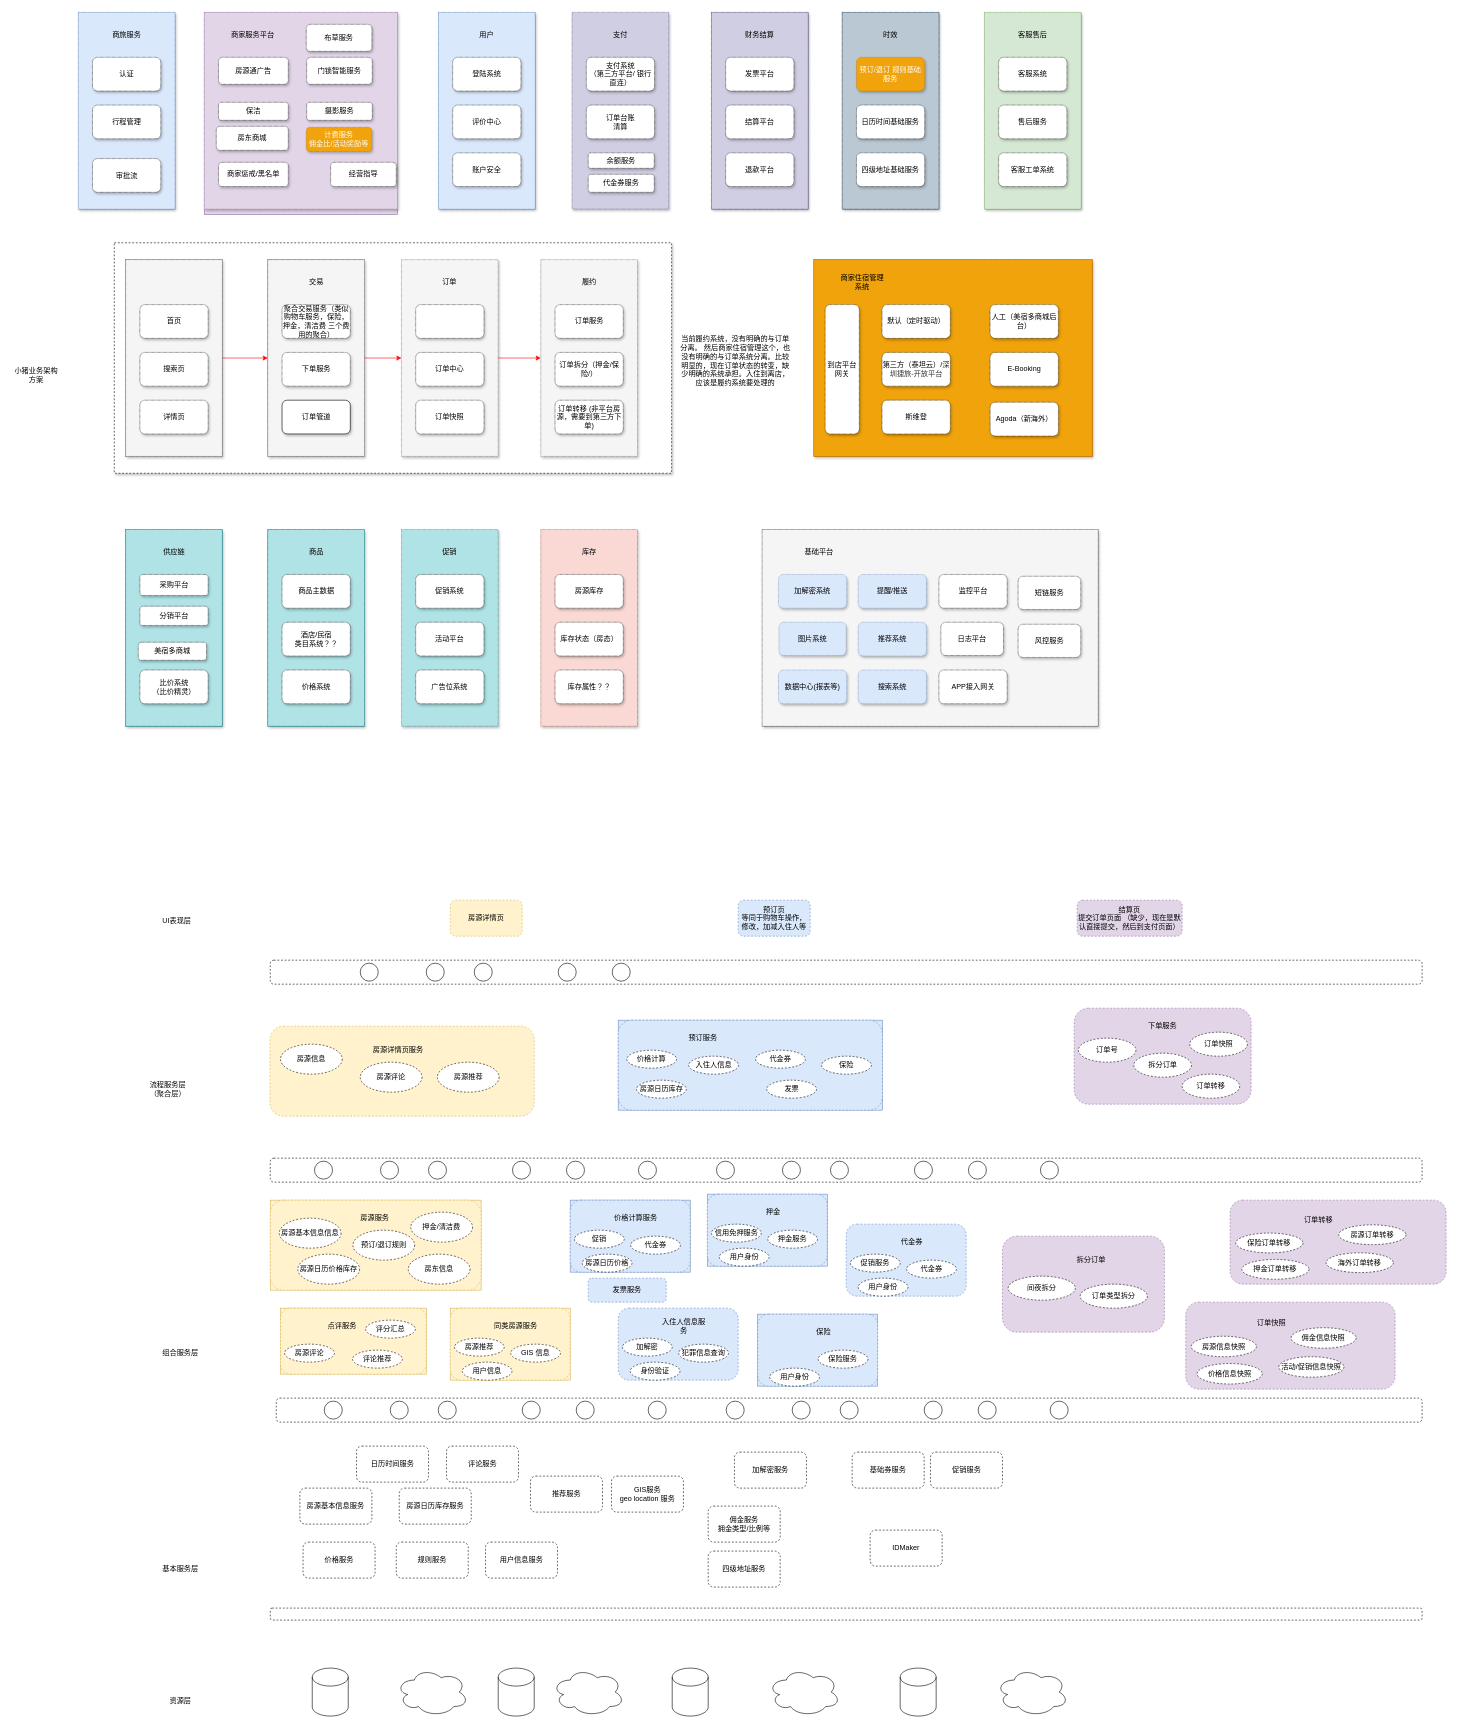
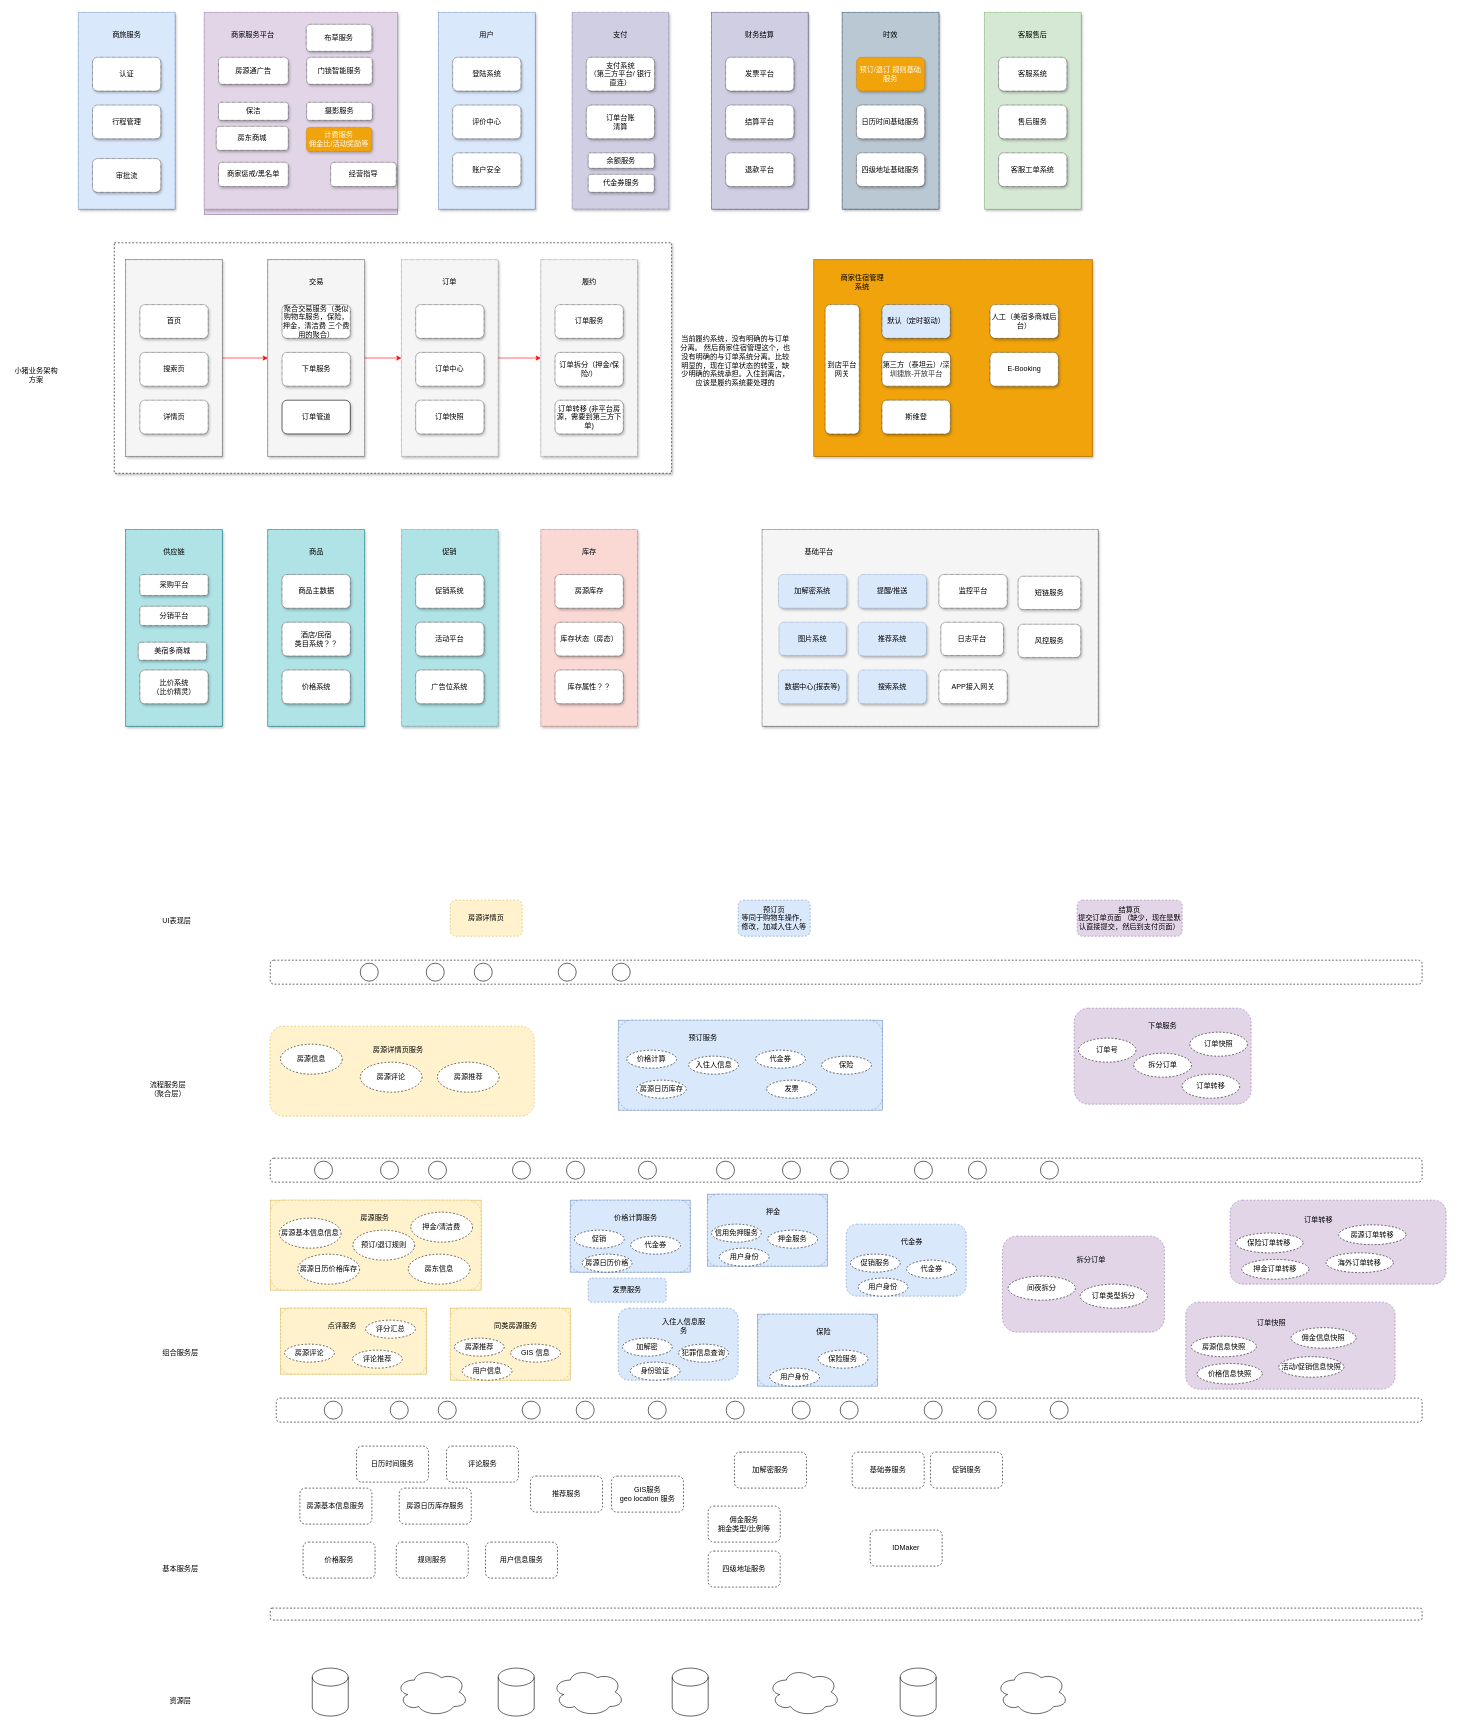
(916, 322) -> (916, 322)
(1024, 419) -> none
